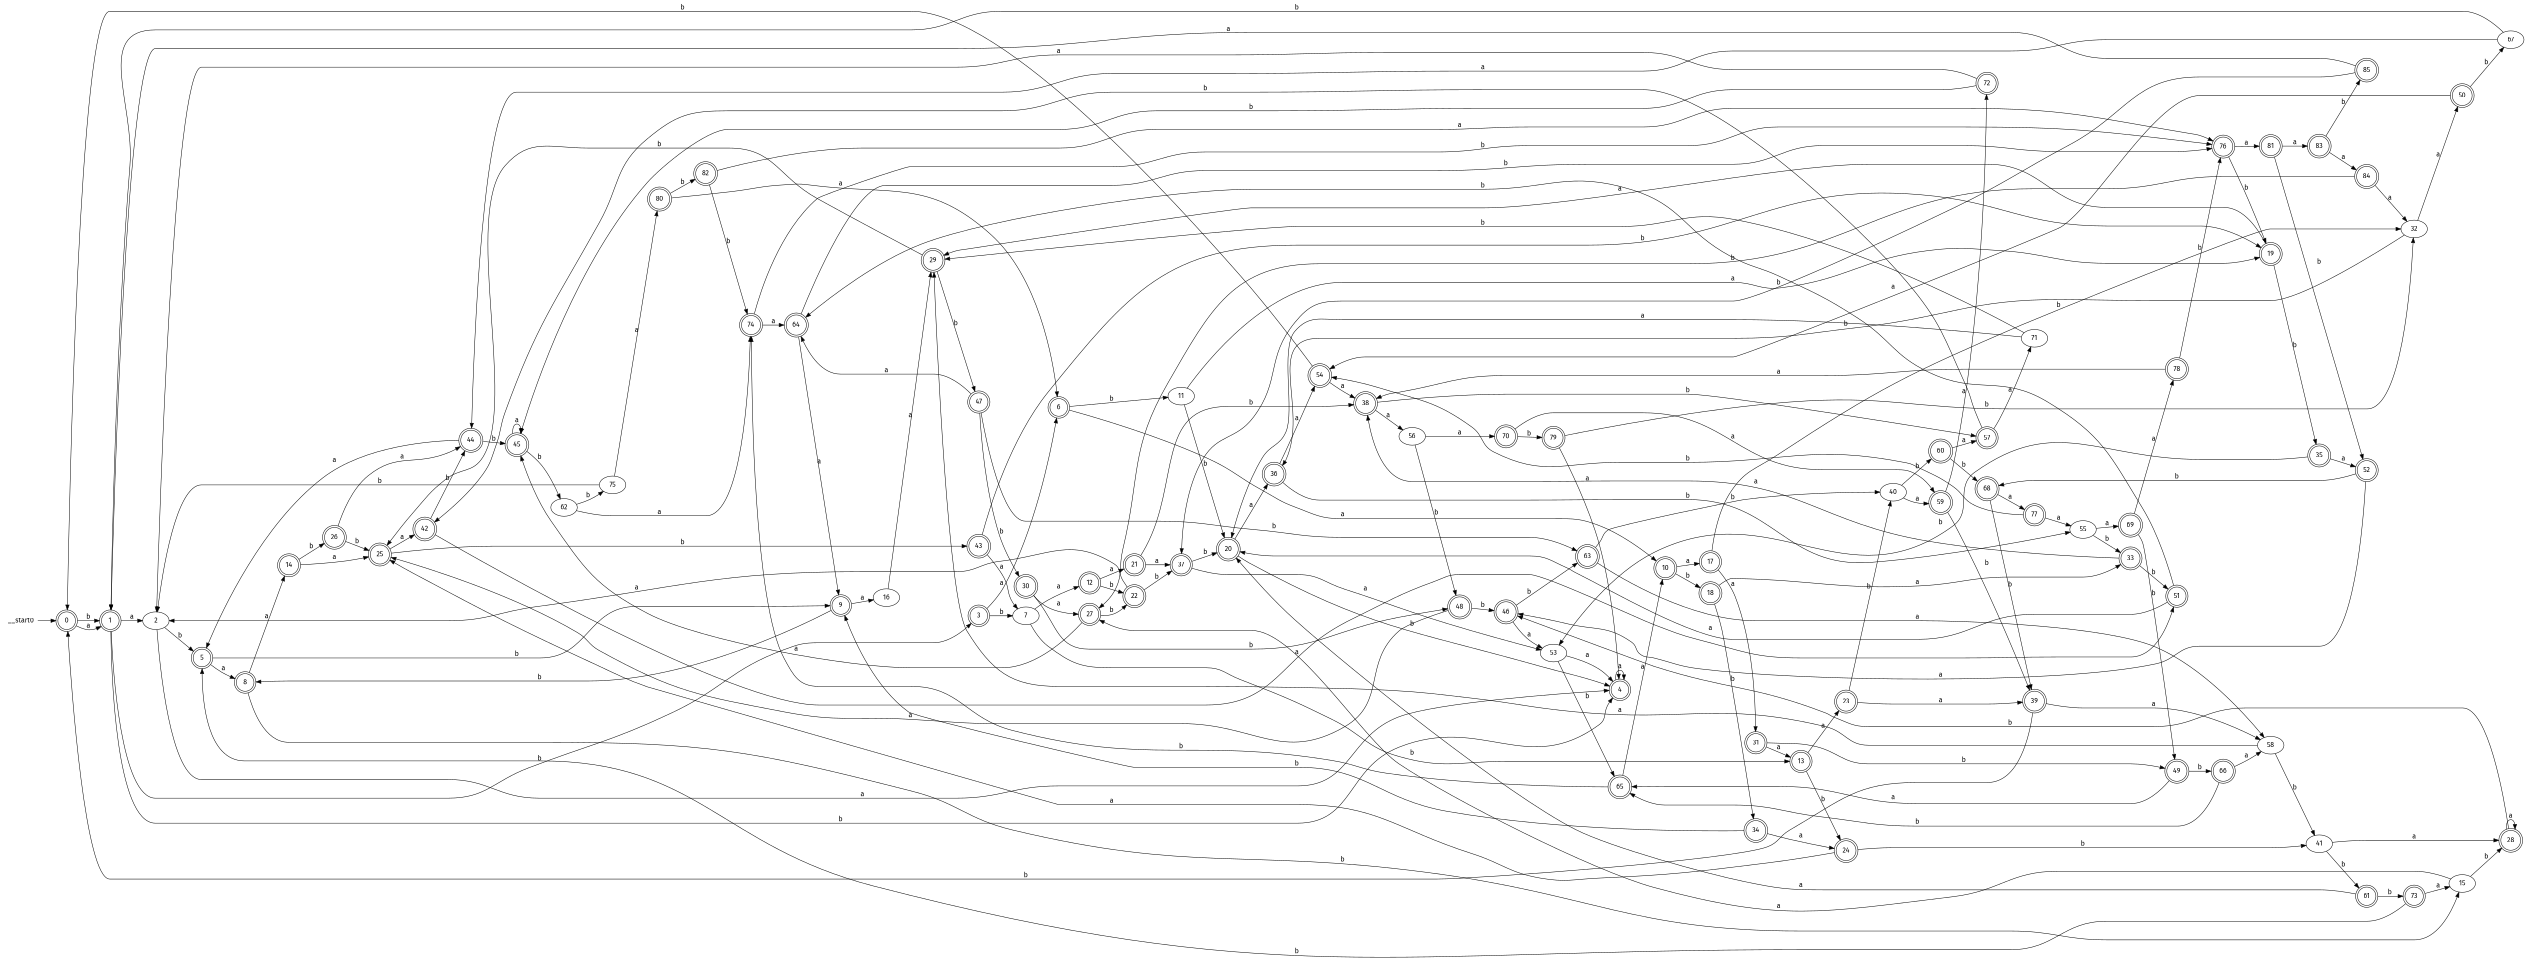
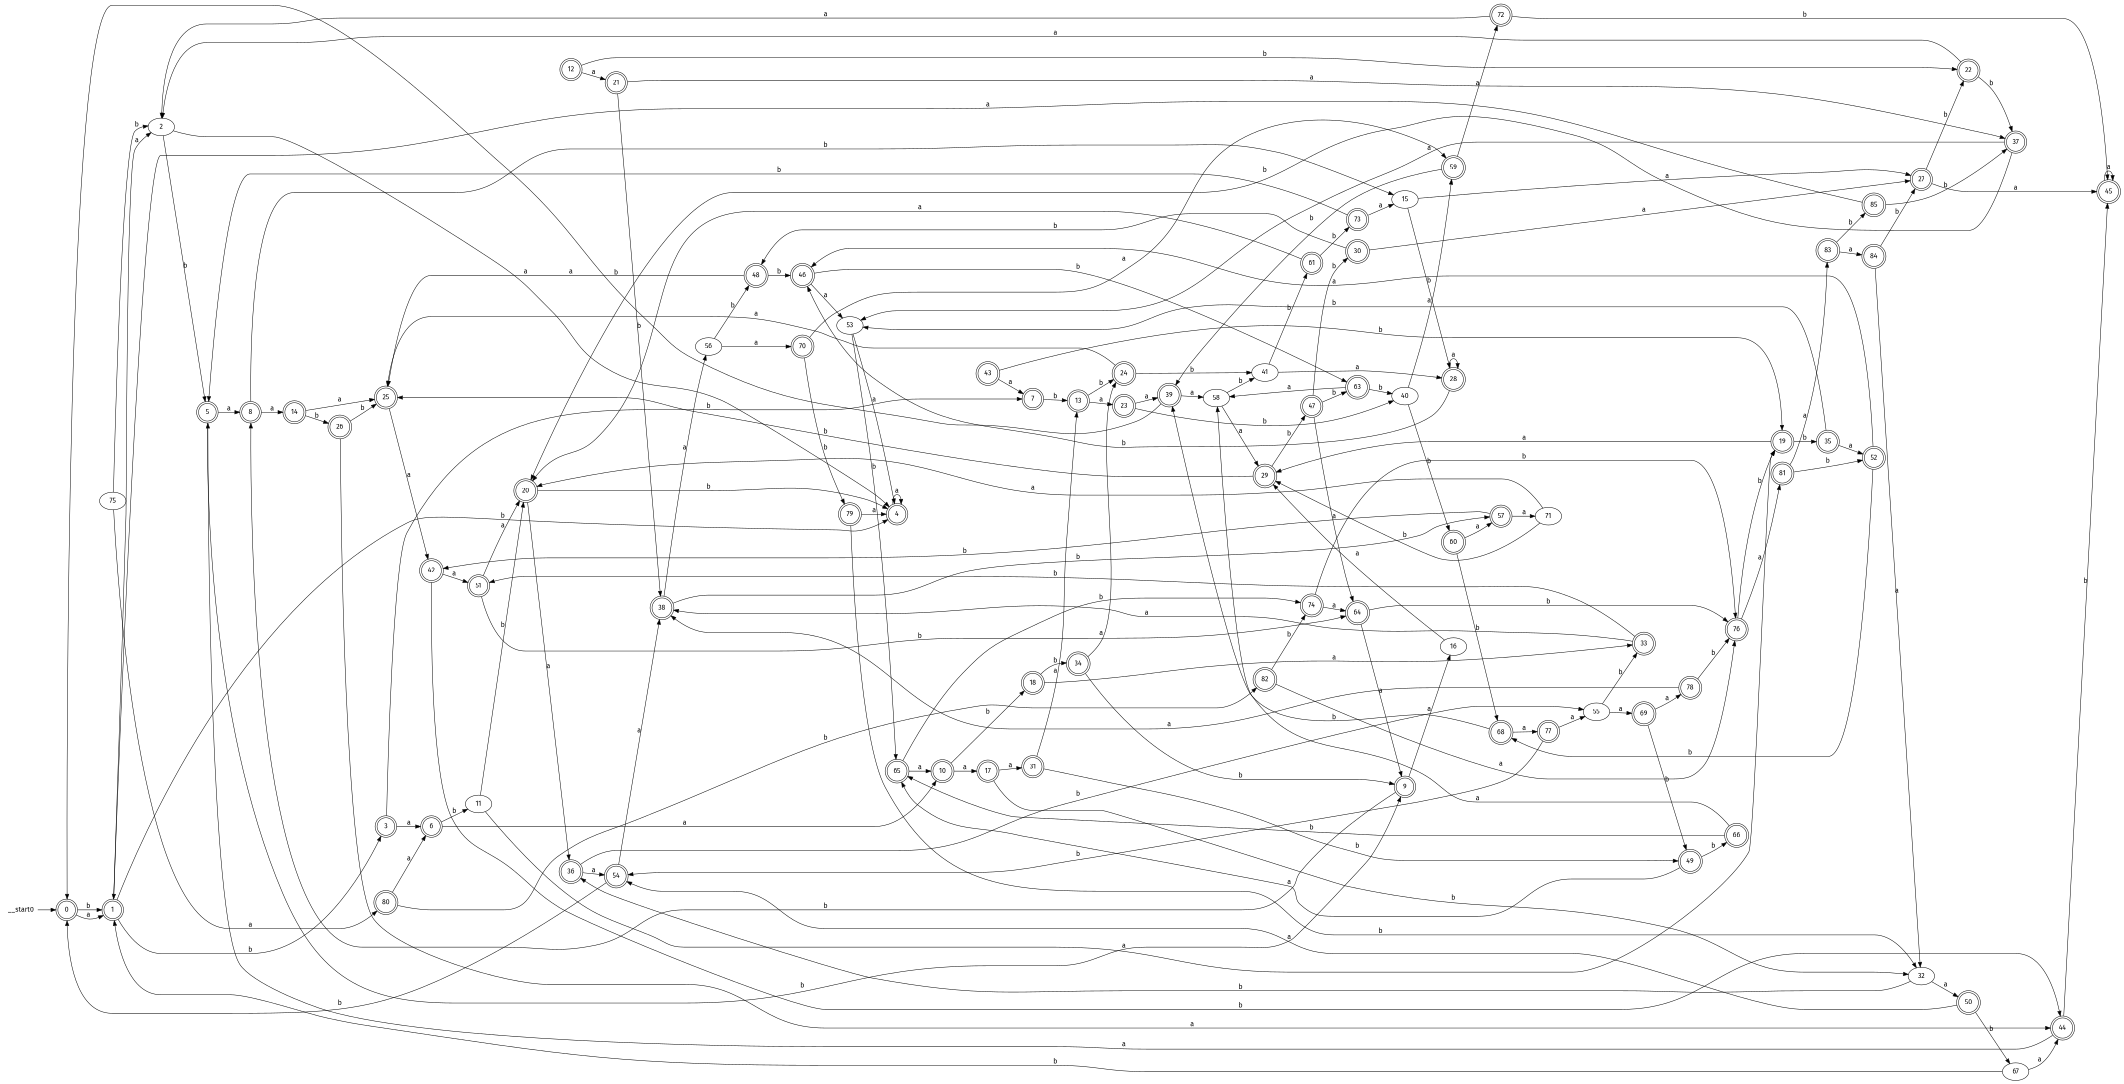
(564, 507) -> none
(677, 546) -> none
(1054, 597) -> none
(1026, 616) -> (1033, 399)
